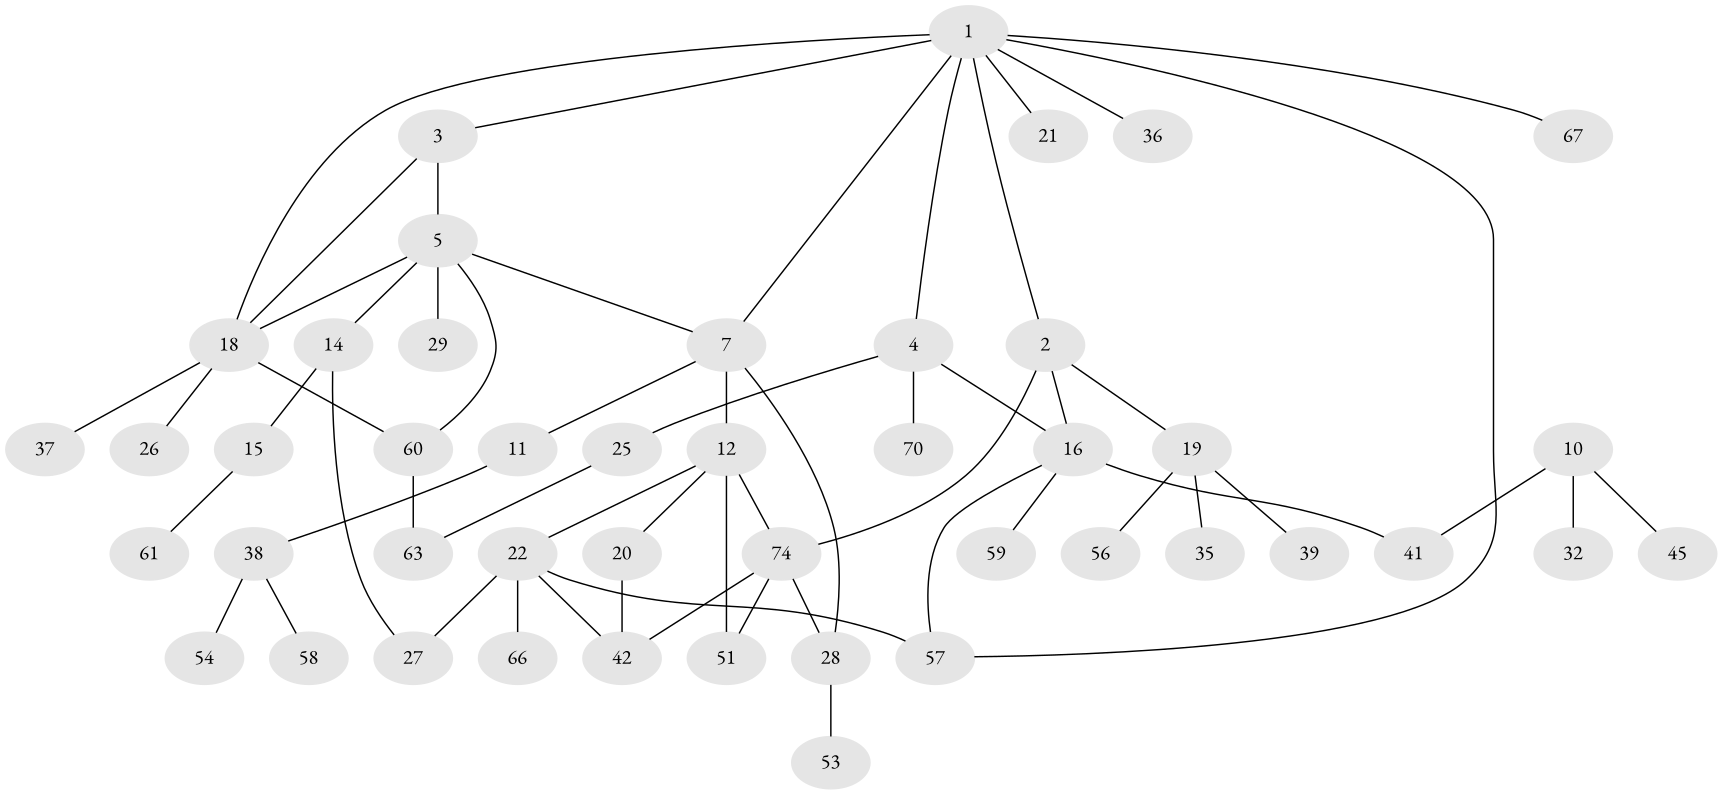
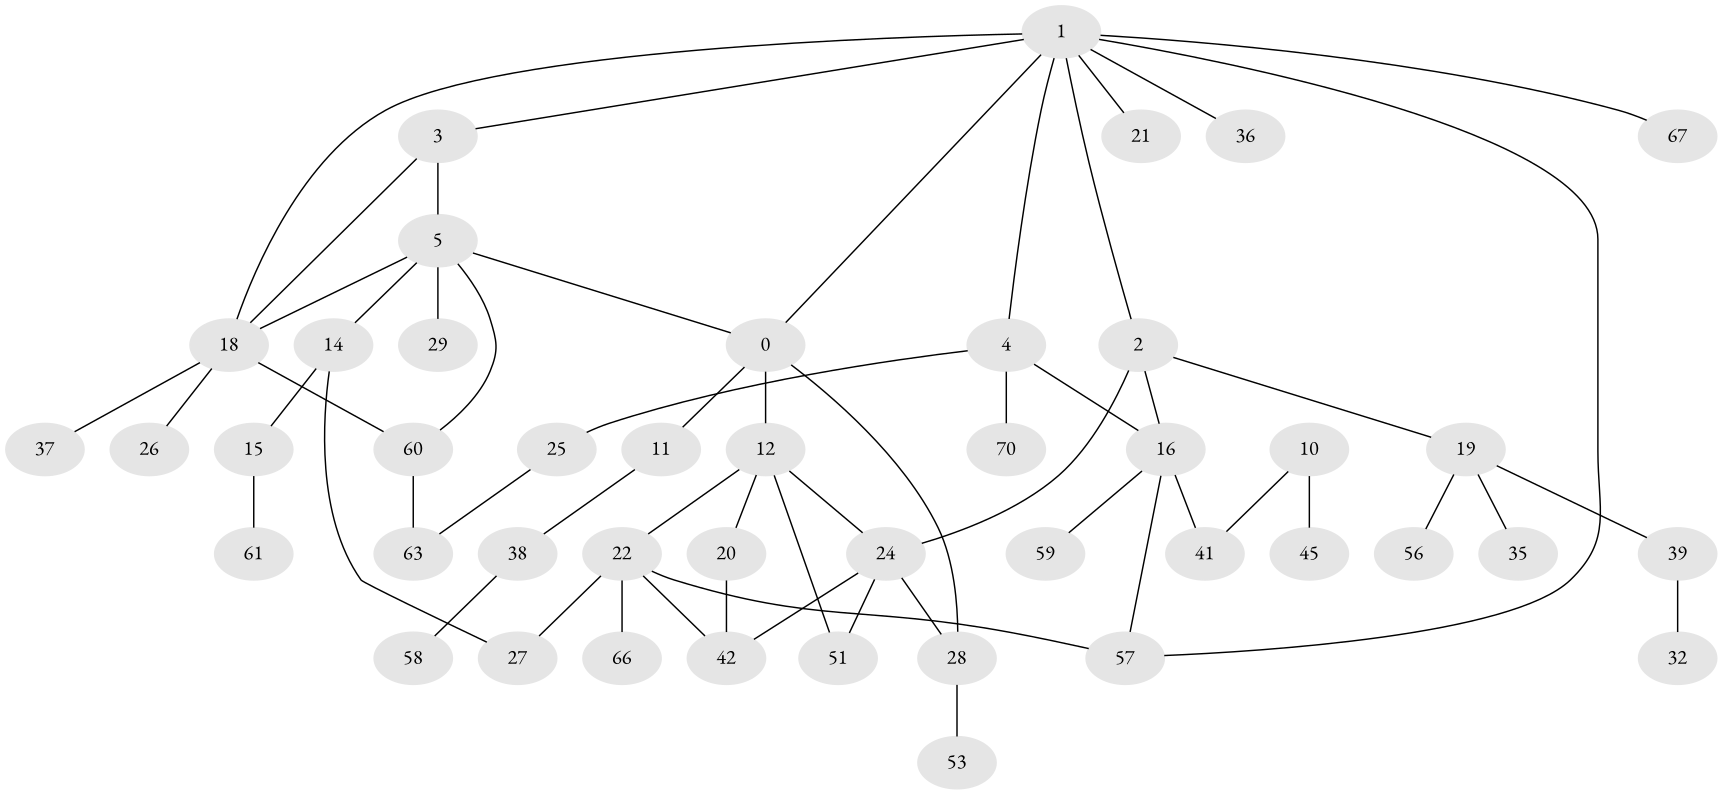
(726, 345) -> (766, 345)
(1573, 502) -> (1678, 606)
(782, 554) -> (886, 554)
(204, 658) -> none
